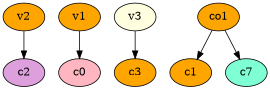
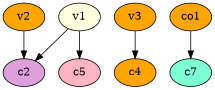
(80, 17) -> (80, 17)
(135, 17) -> (135, 17)
none -> (55, 42)
(80, 73) -> (80, 73)
(135, 73) -> (135, 73)
(191, 73) -> none
